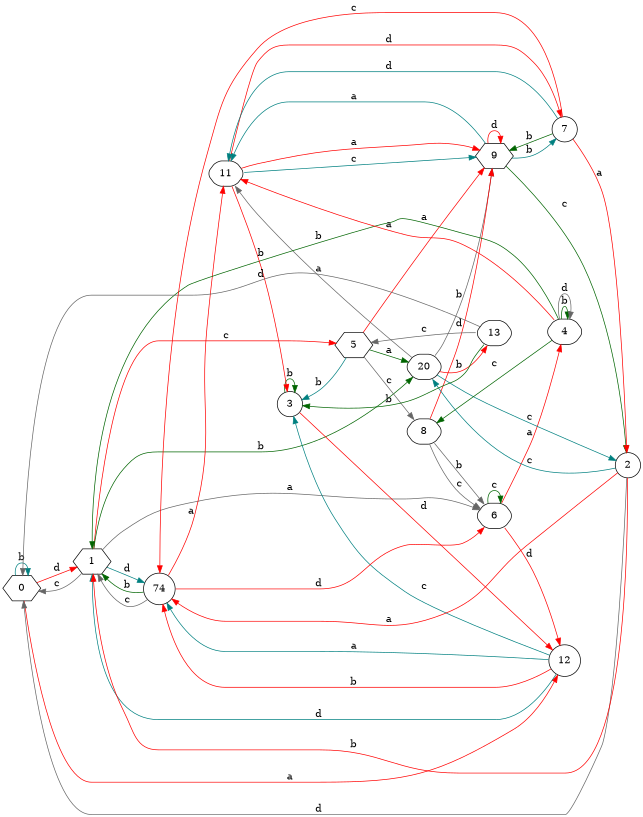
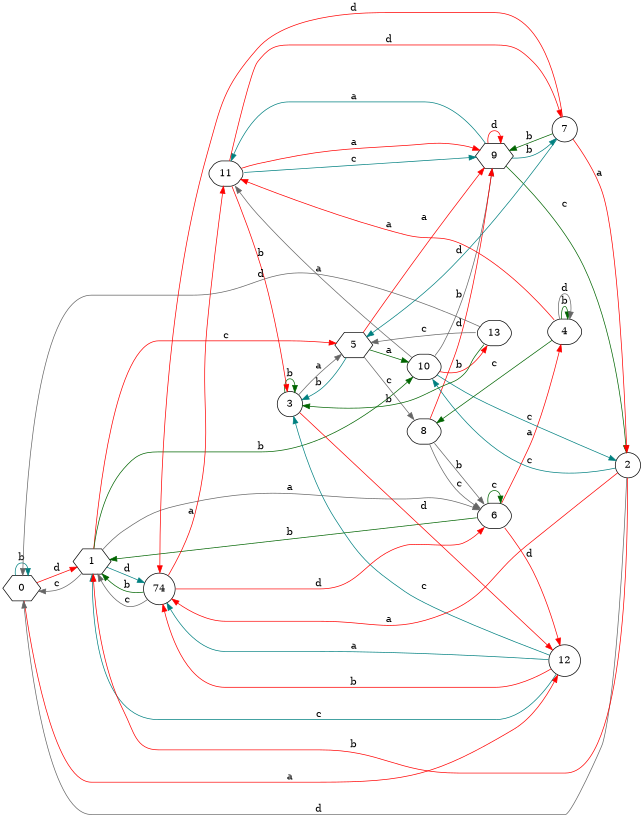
(354, 8) -> (354, 8)
(378, 72) -> (473, 244)
(253, 263) -> (297, 538)
(424, 367) -> (424, 367)
none -> (317, 376)
(319, 714) -> (319, 714)
